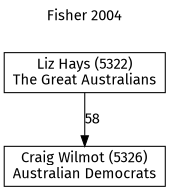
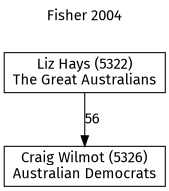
(93, 119) -> (93, 119)
